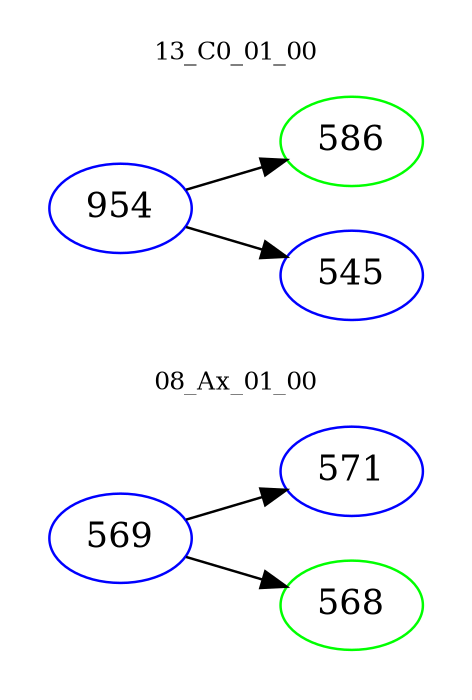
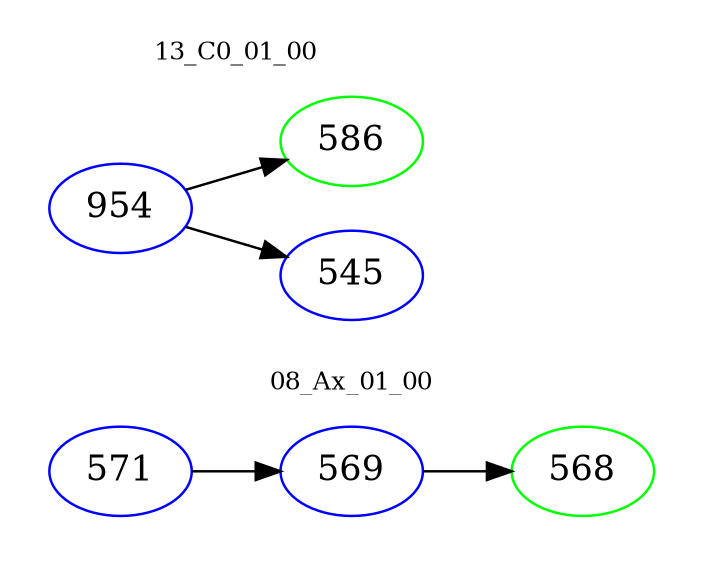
(224, 508) -> (224, 471)
